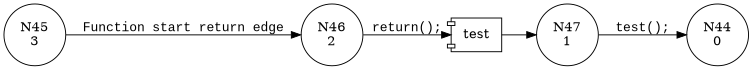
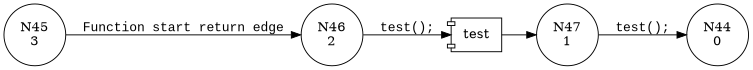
(407, 28) -> (407, 28)
